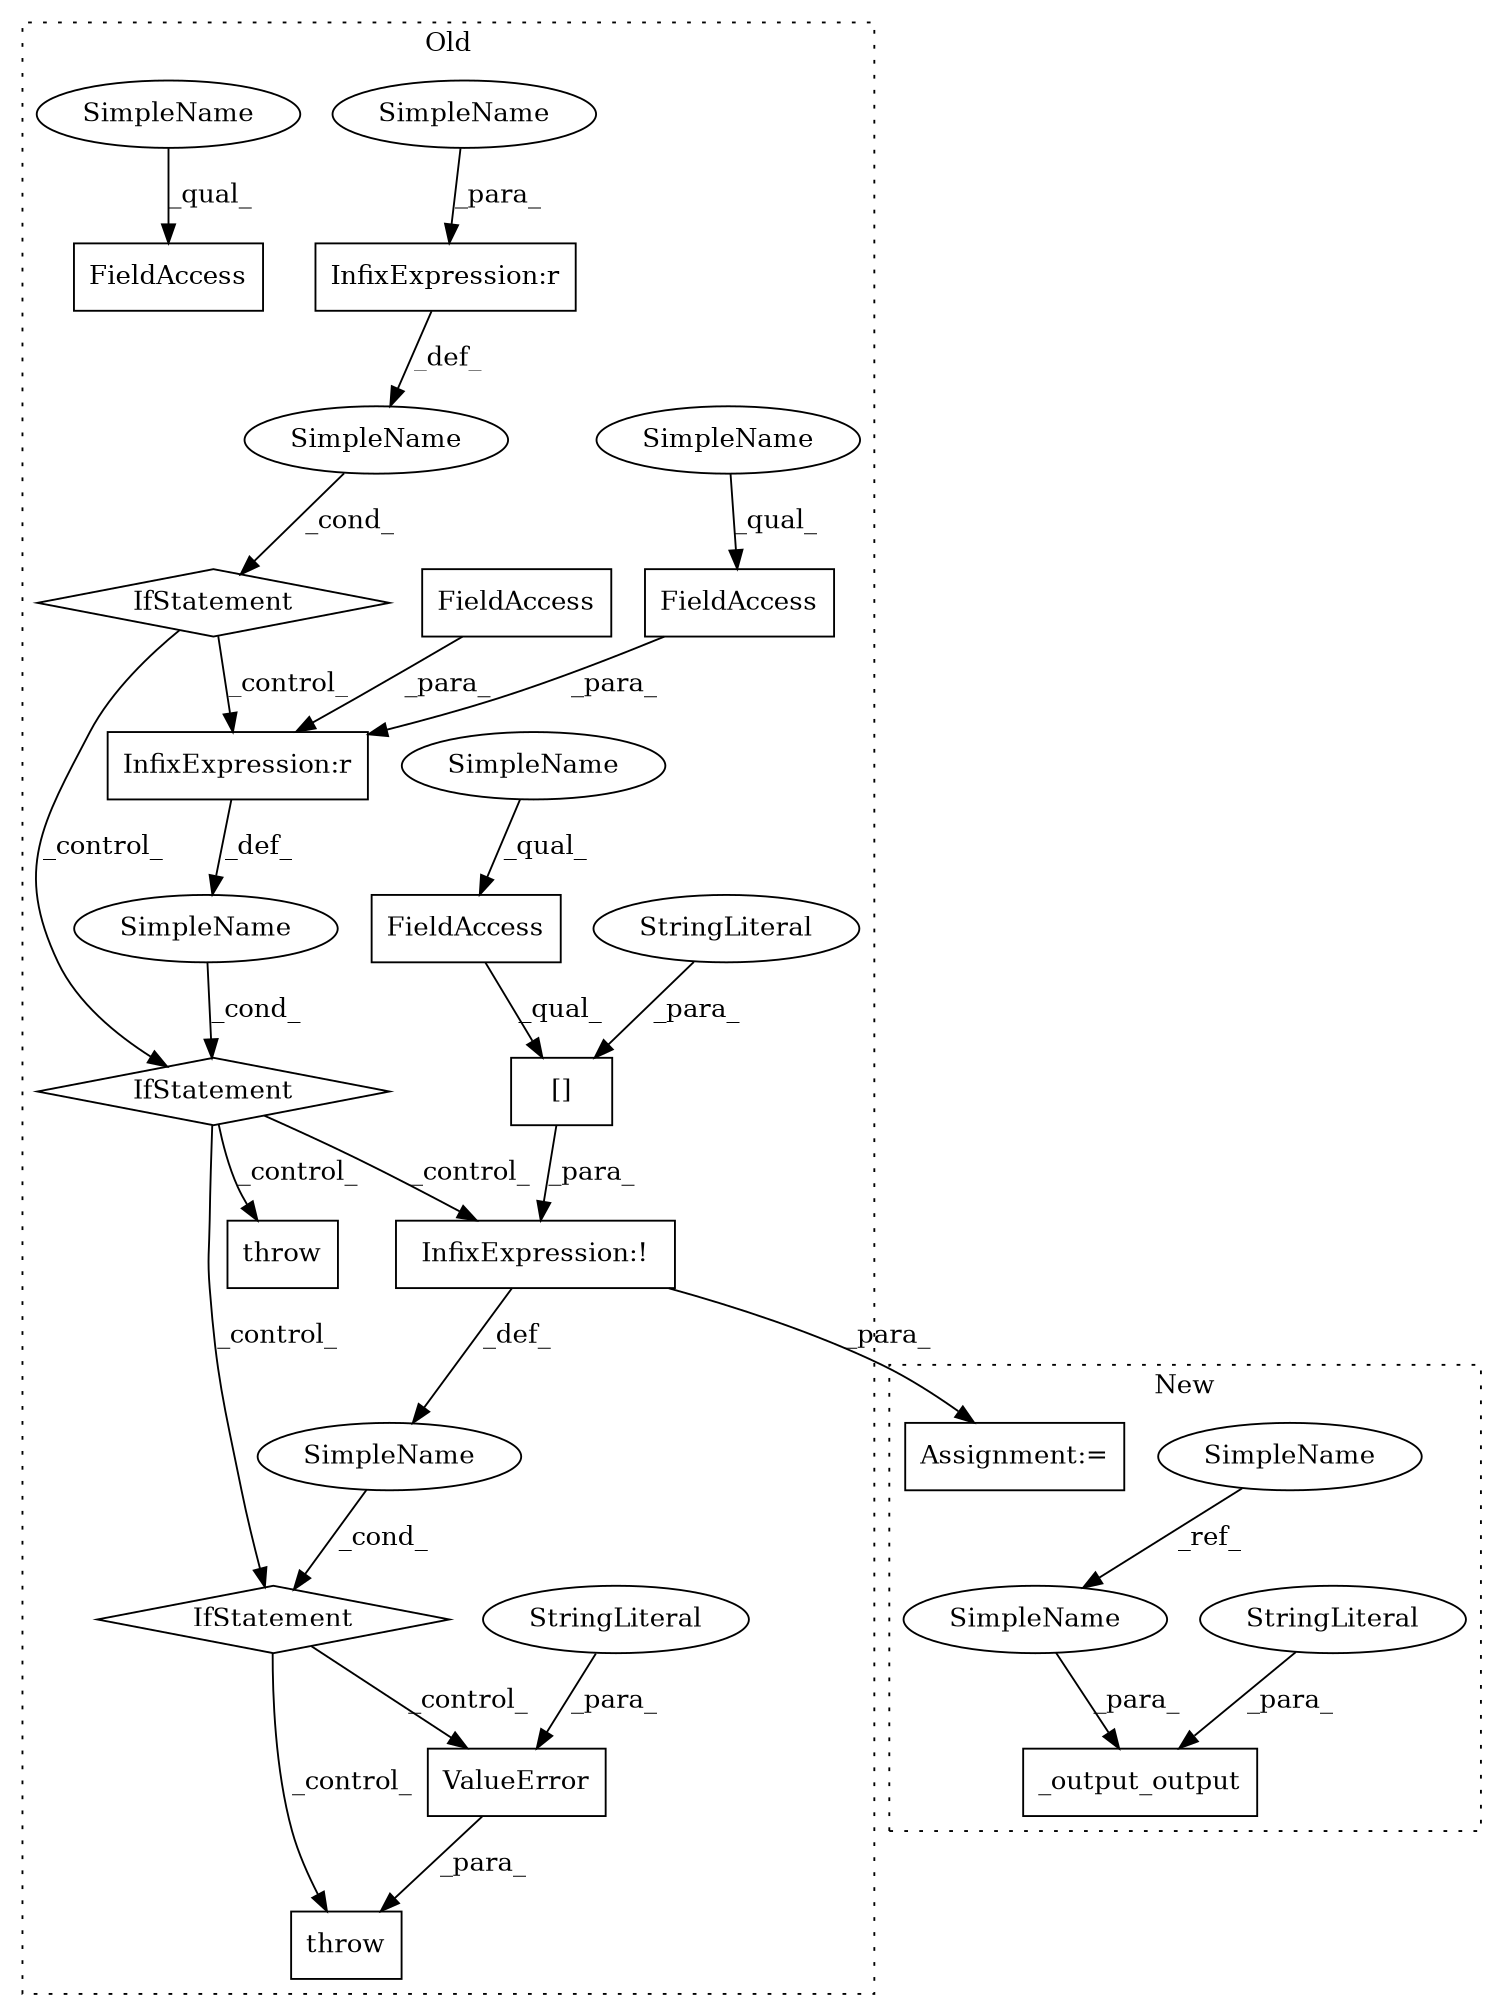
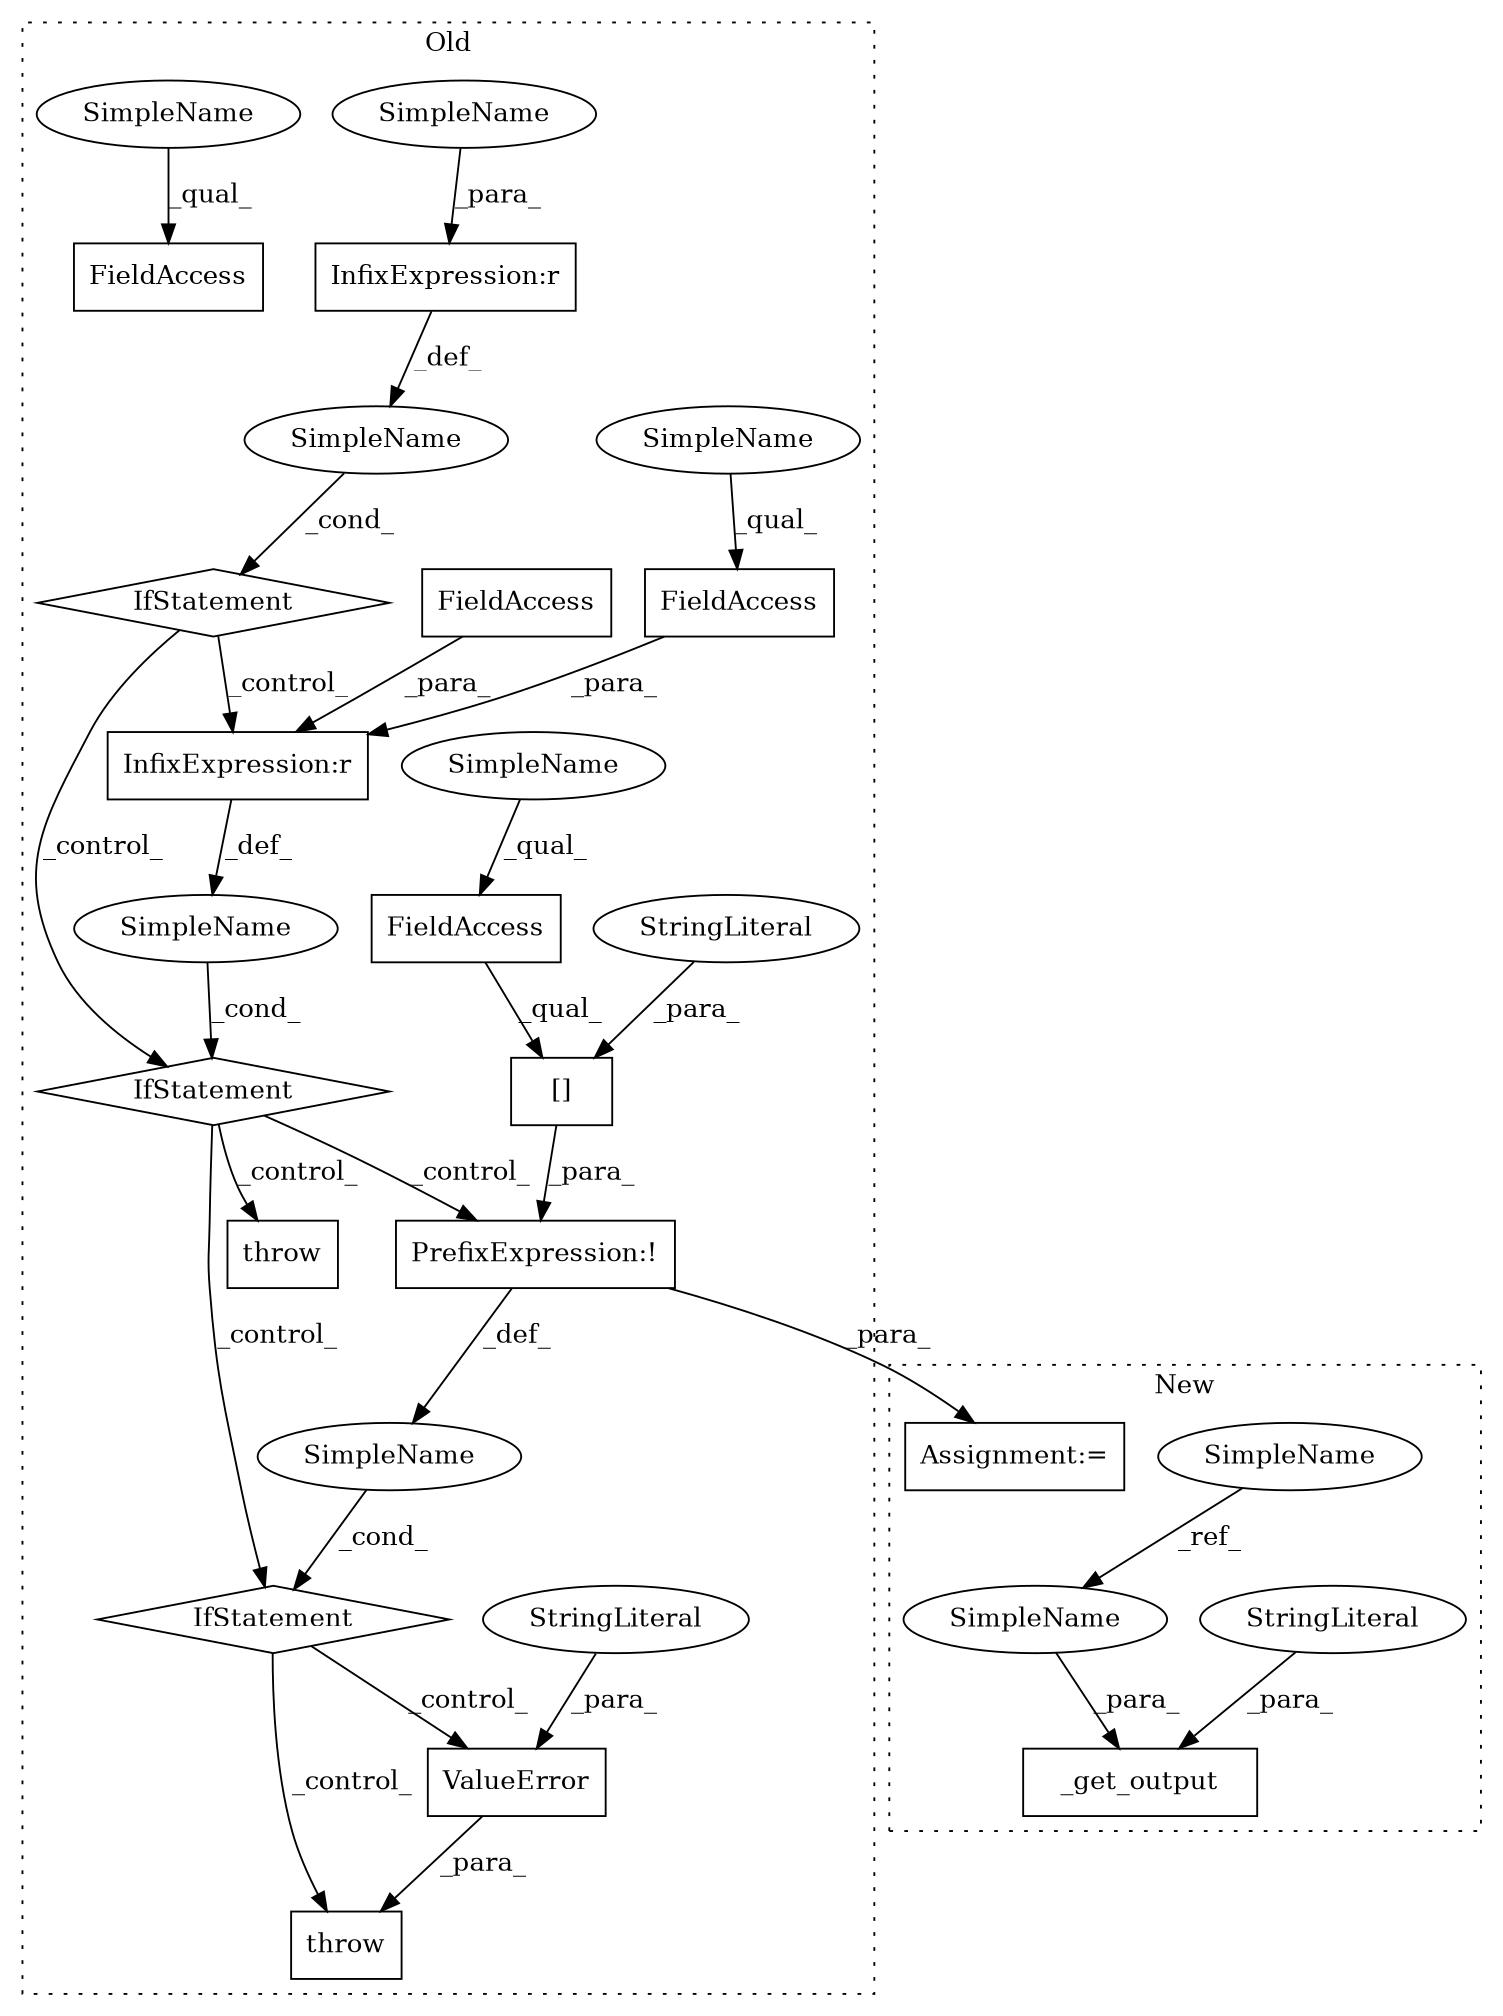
(535, 1254) -> (535, 1254)
(1140, 1782) -> (1140, 1782)
